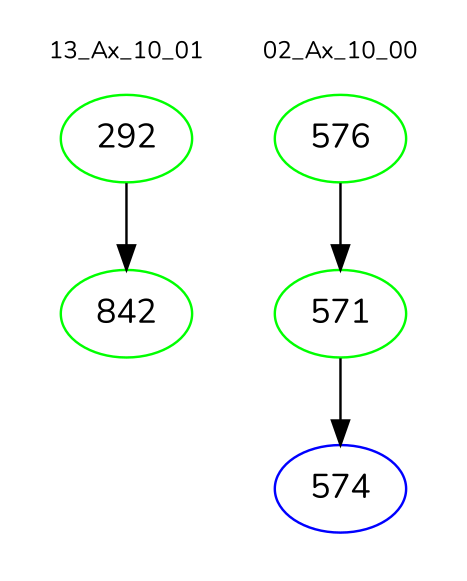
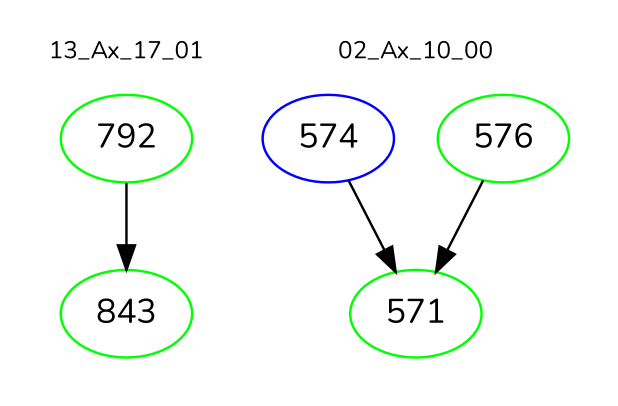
(126, 52) -> (126, 52)
(126, 139) -> (126, 139)
(126, 314) -> (126, 314)
(340, 389) -> (366, 215)
